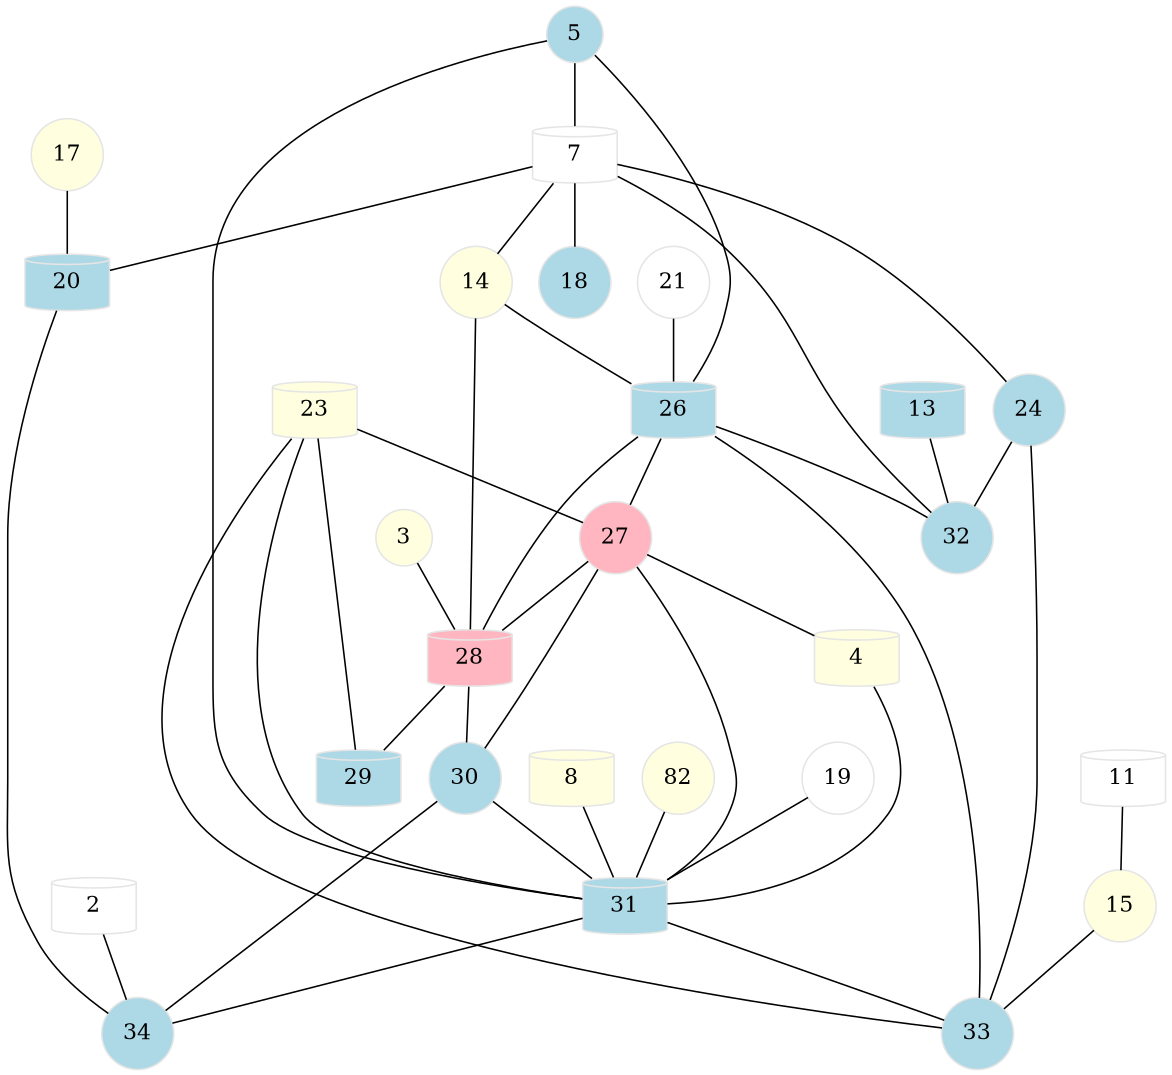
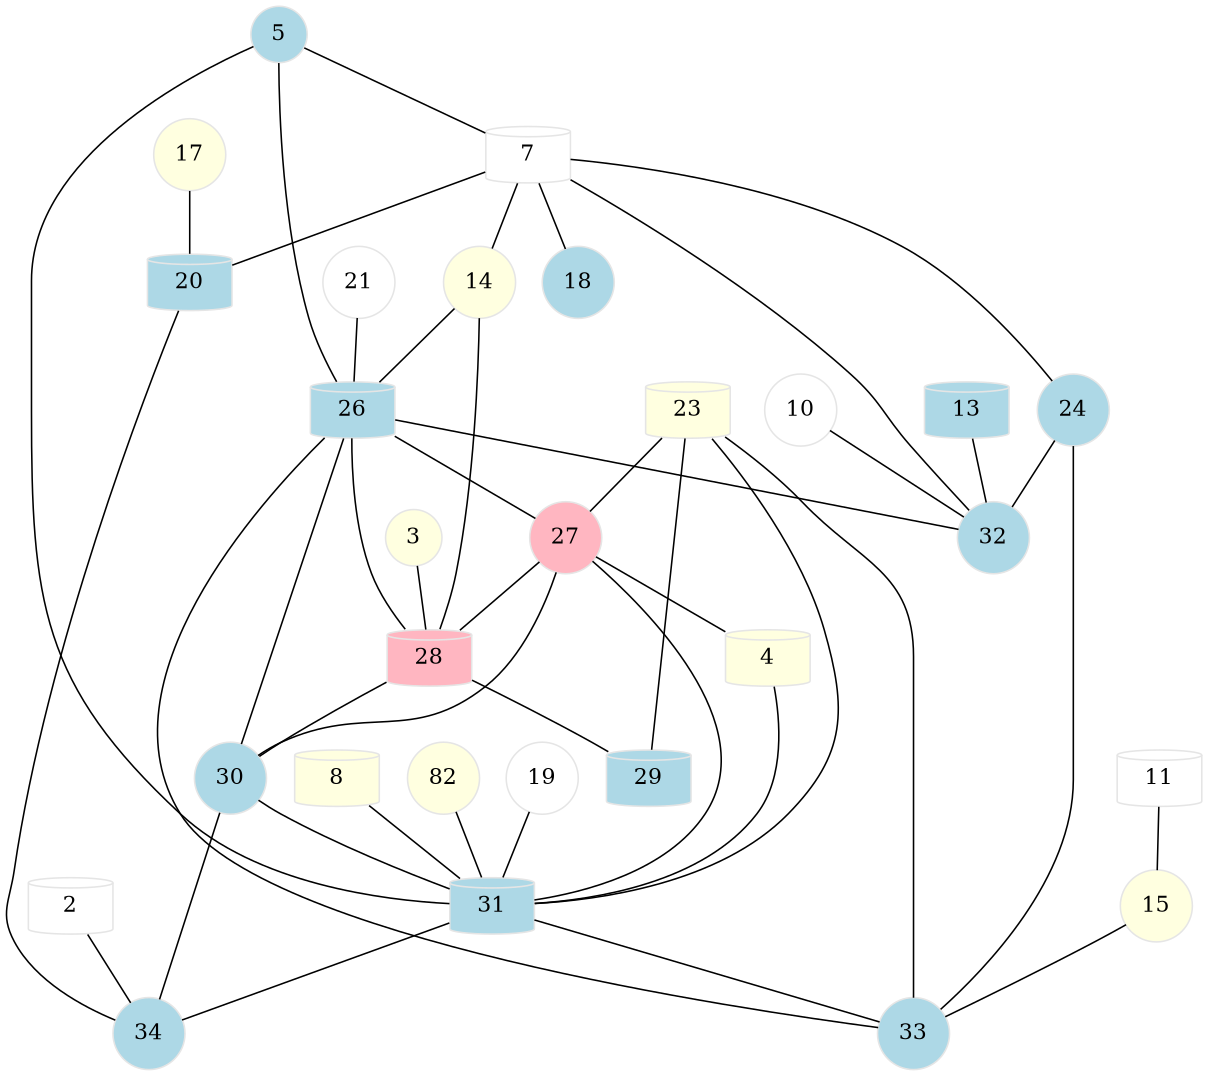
none -> (801, 410)
none -> (293, 591)
